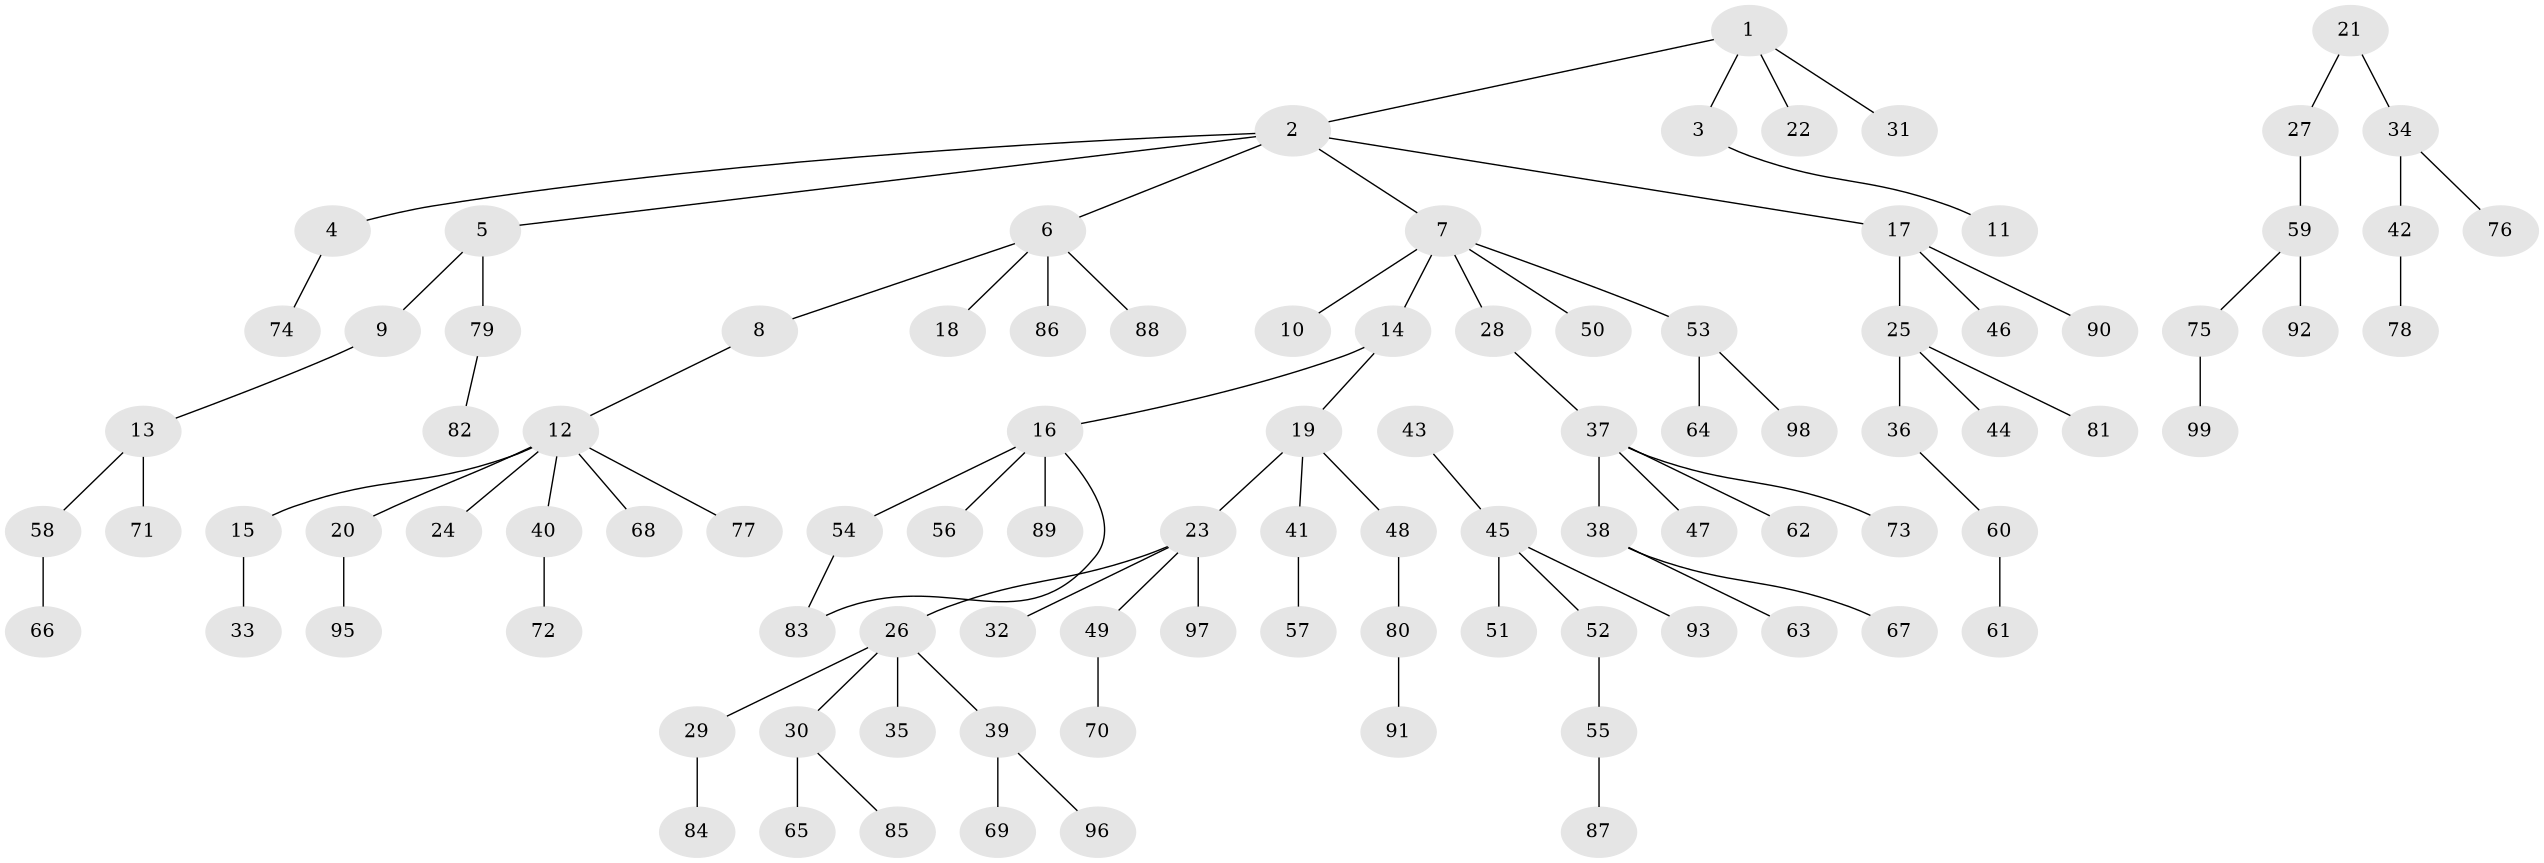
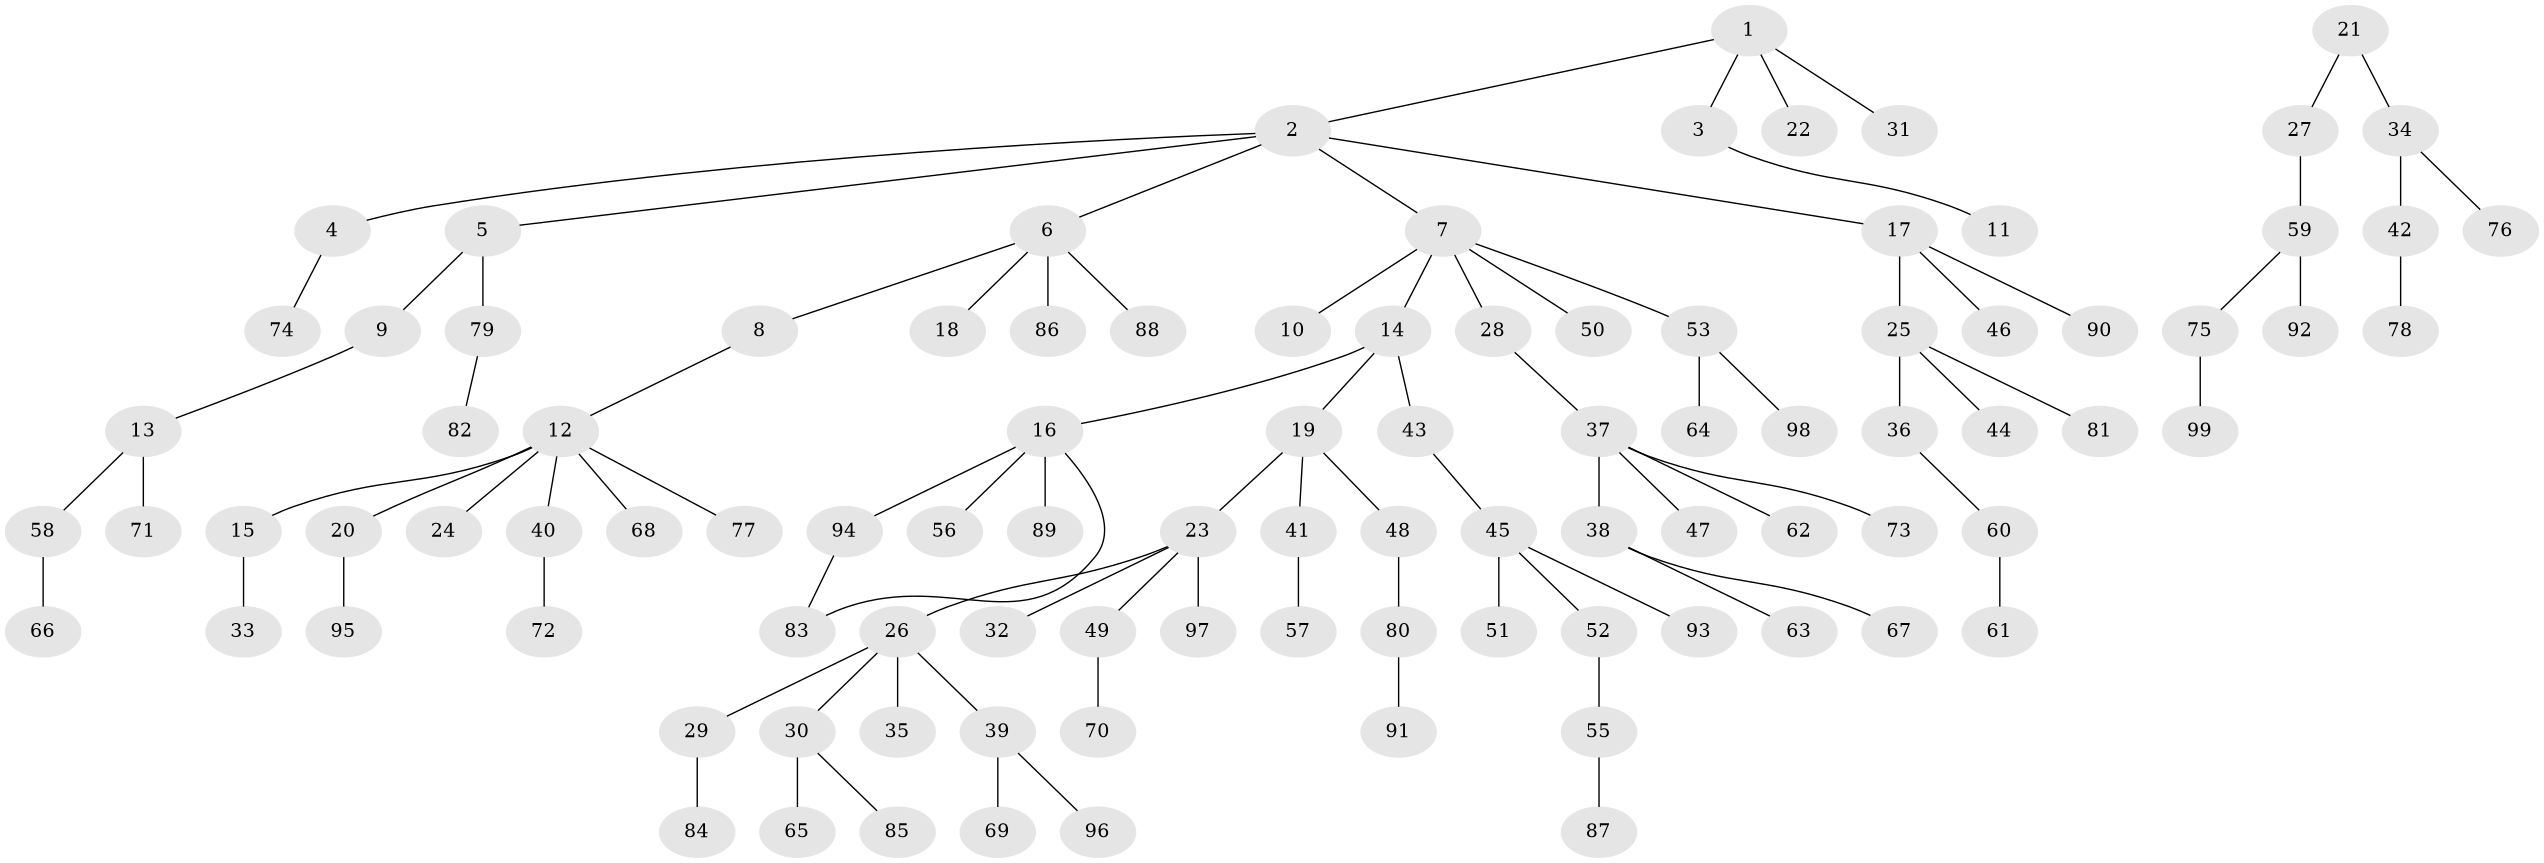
none -> (1404, 381)
(845, 532) -> (845, 532)
